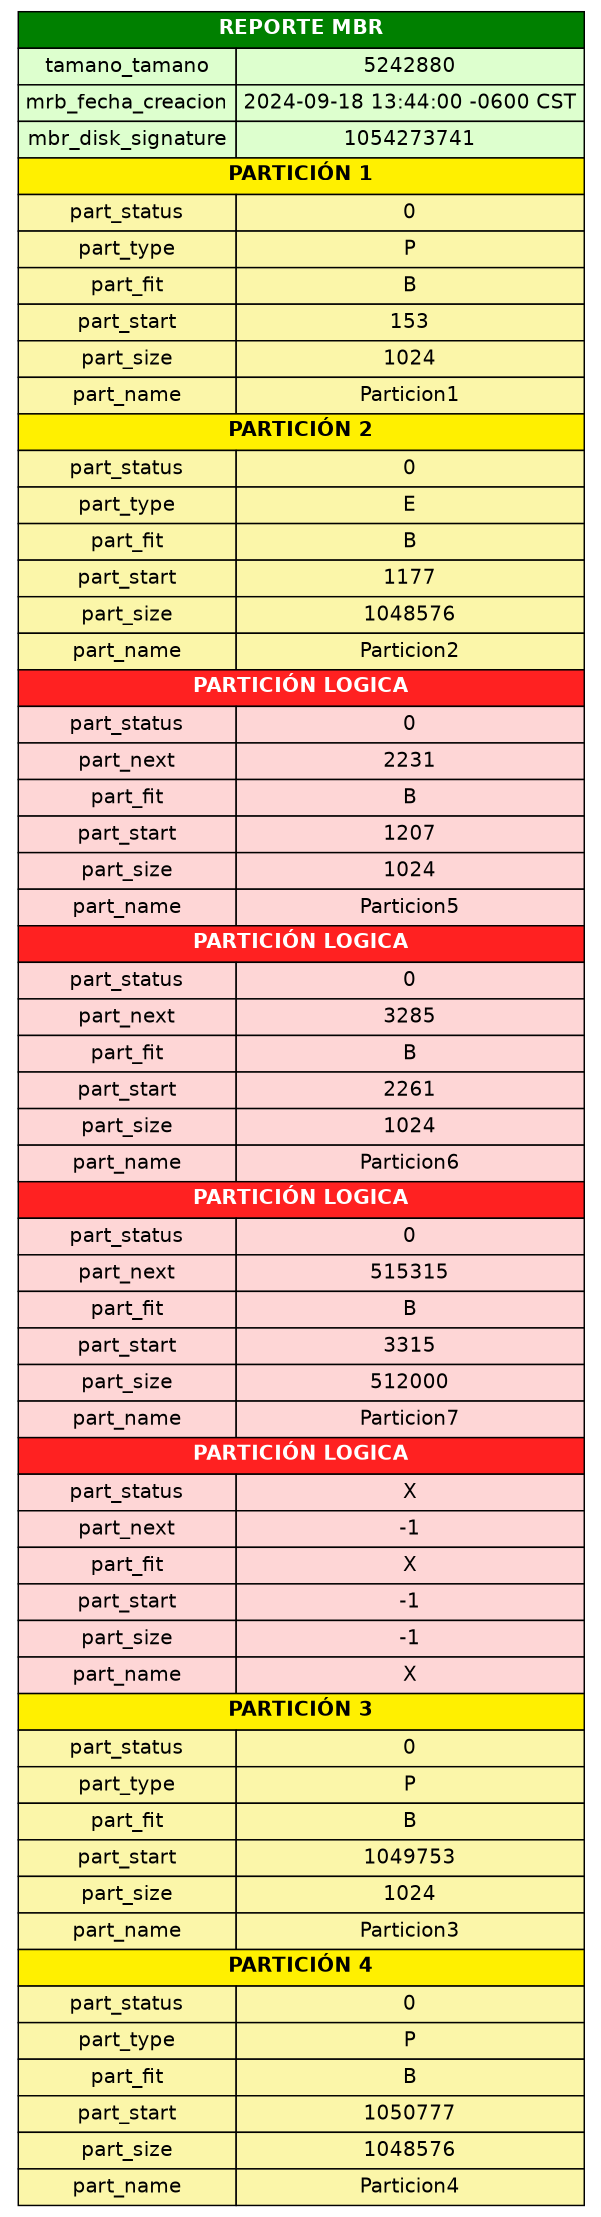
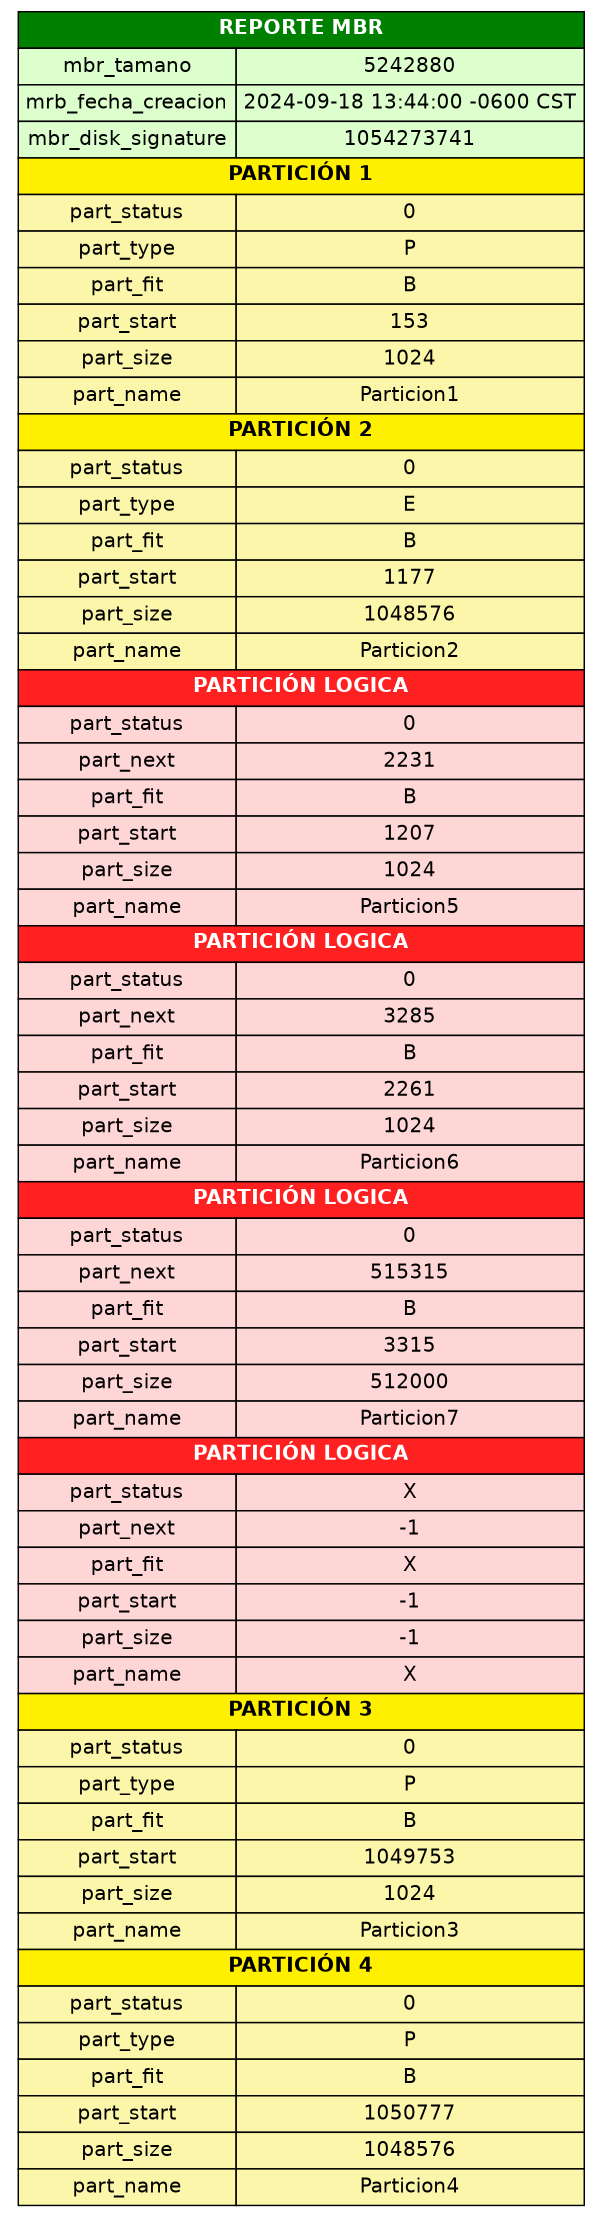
(127, 66) -> (127, 66)
